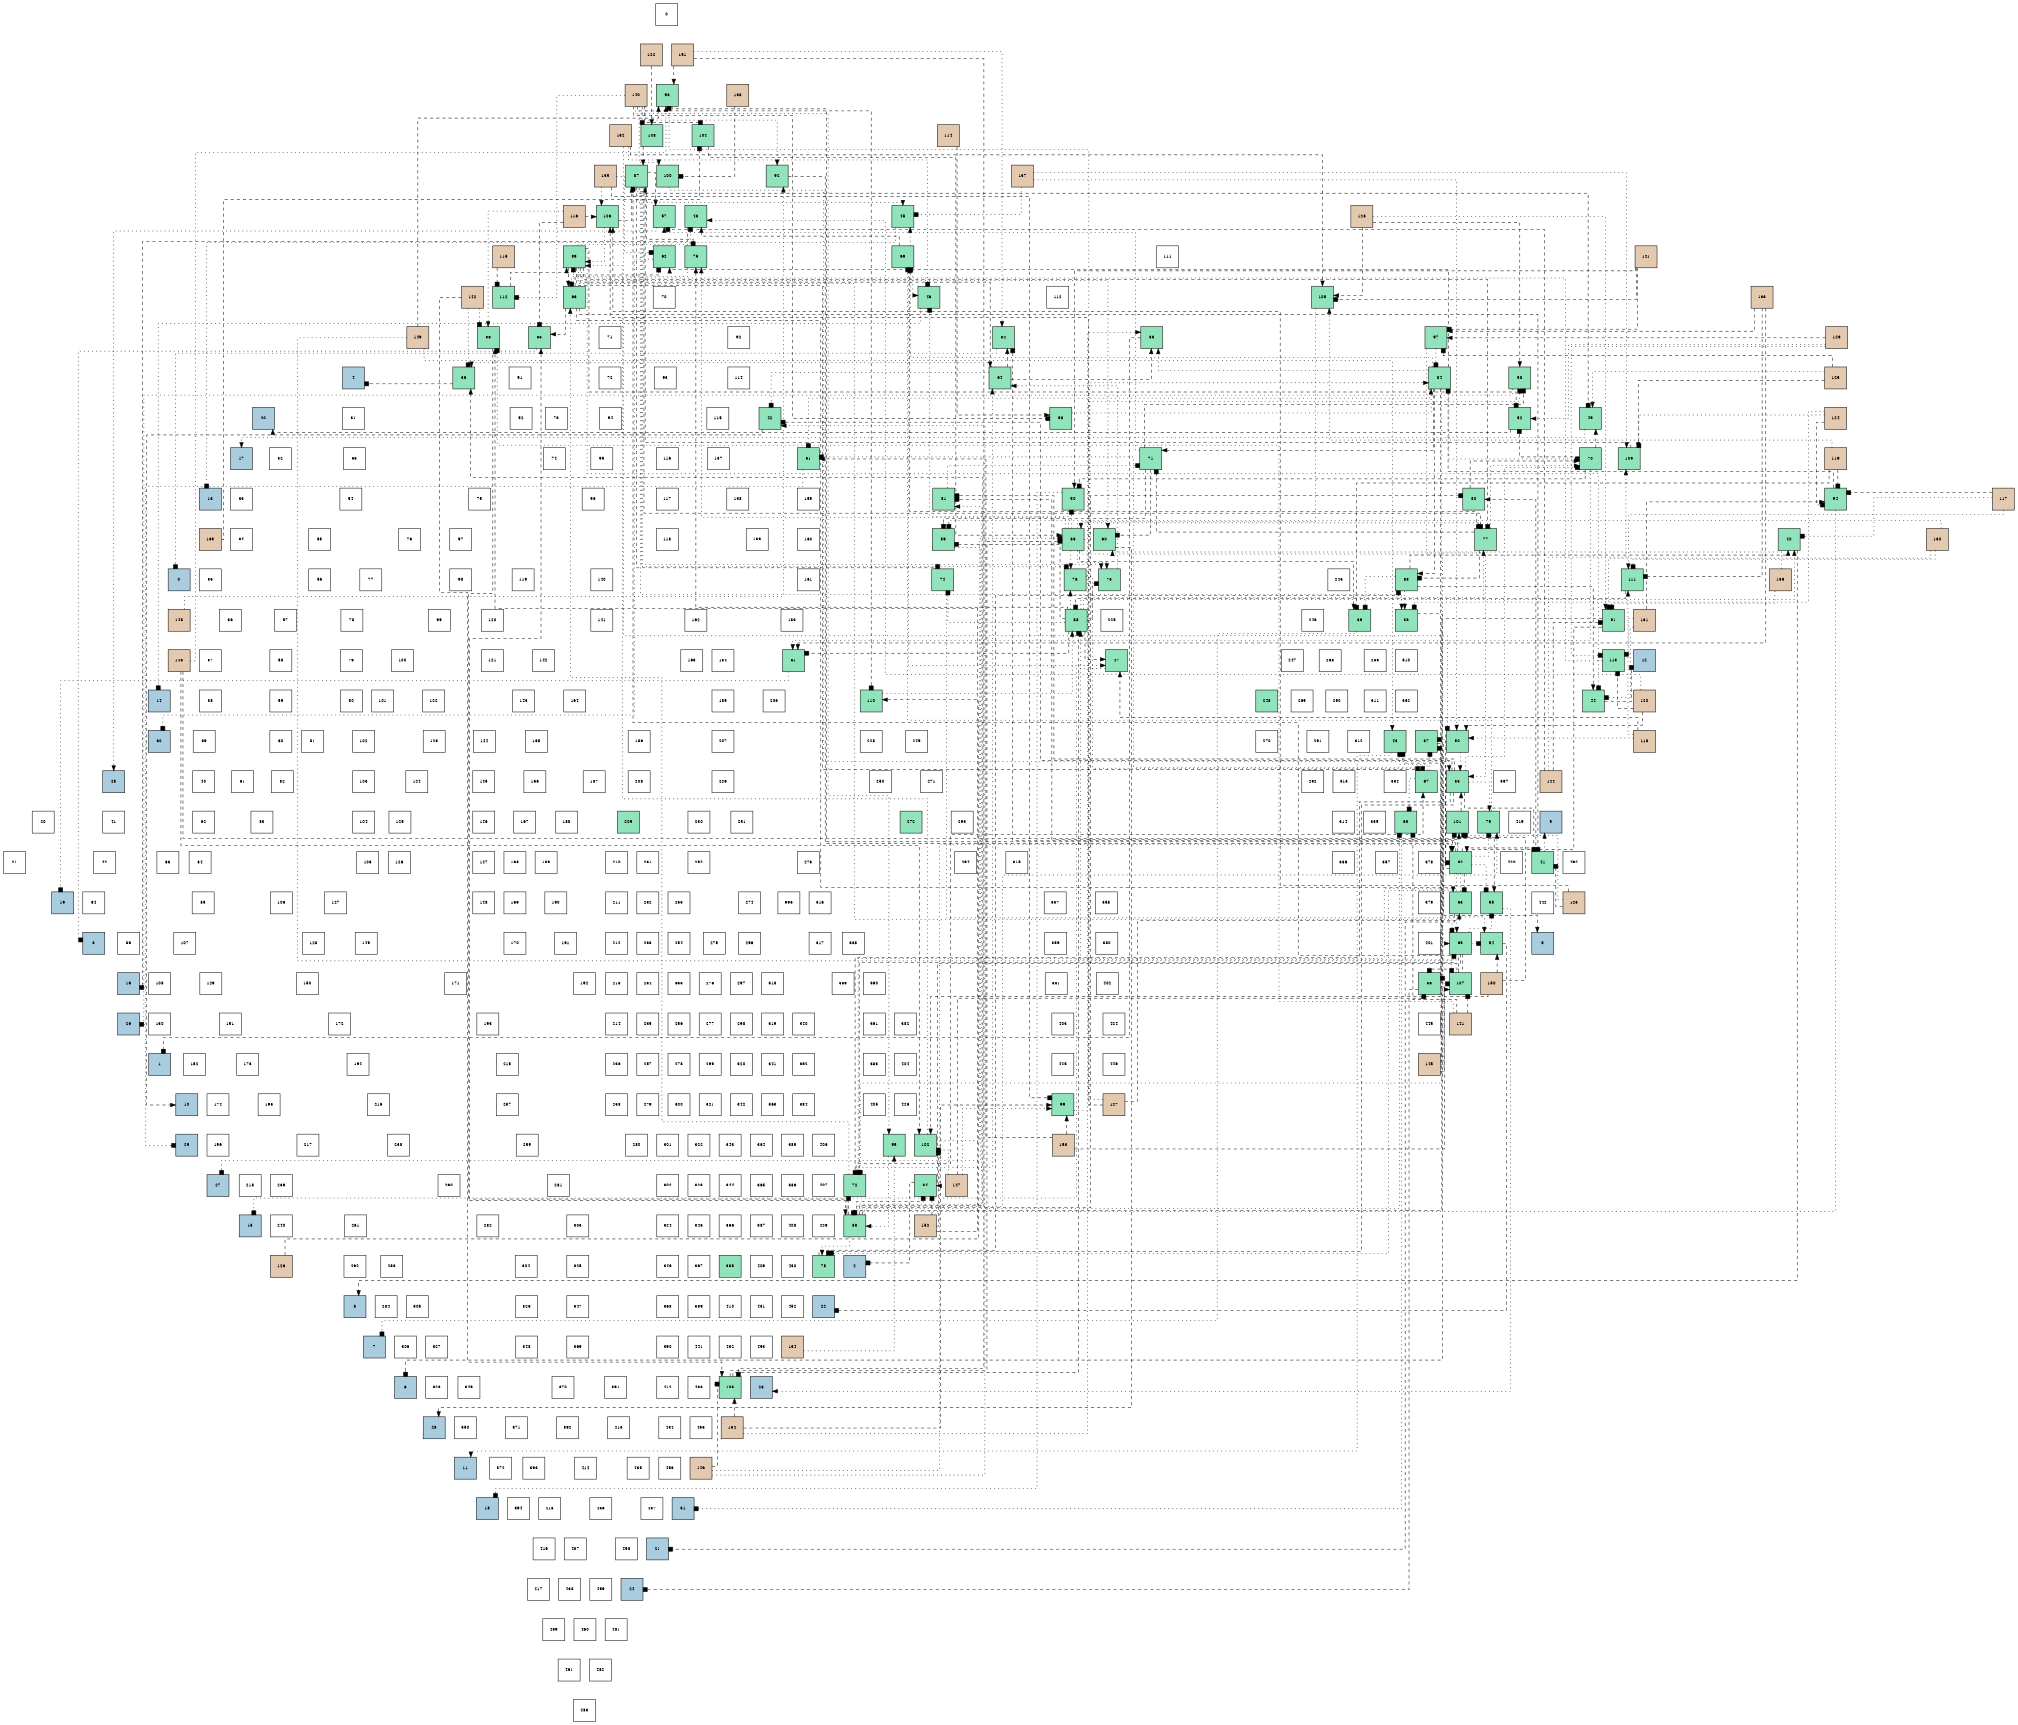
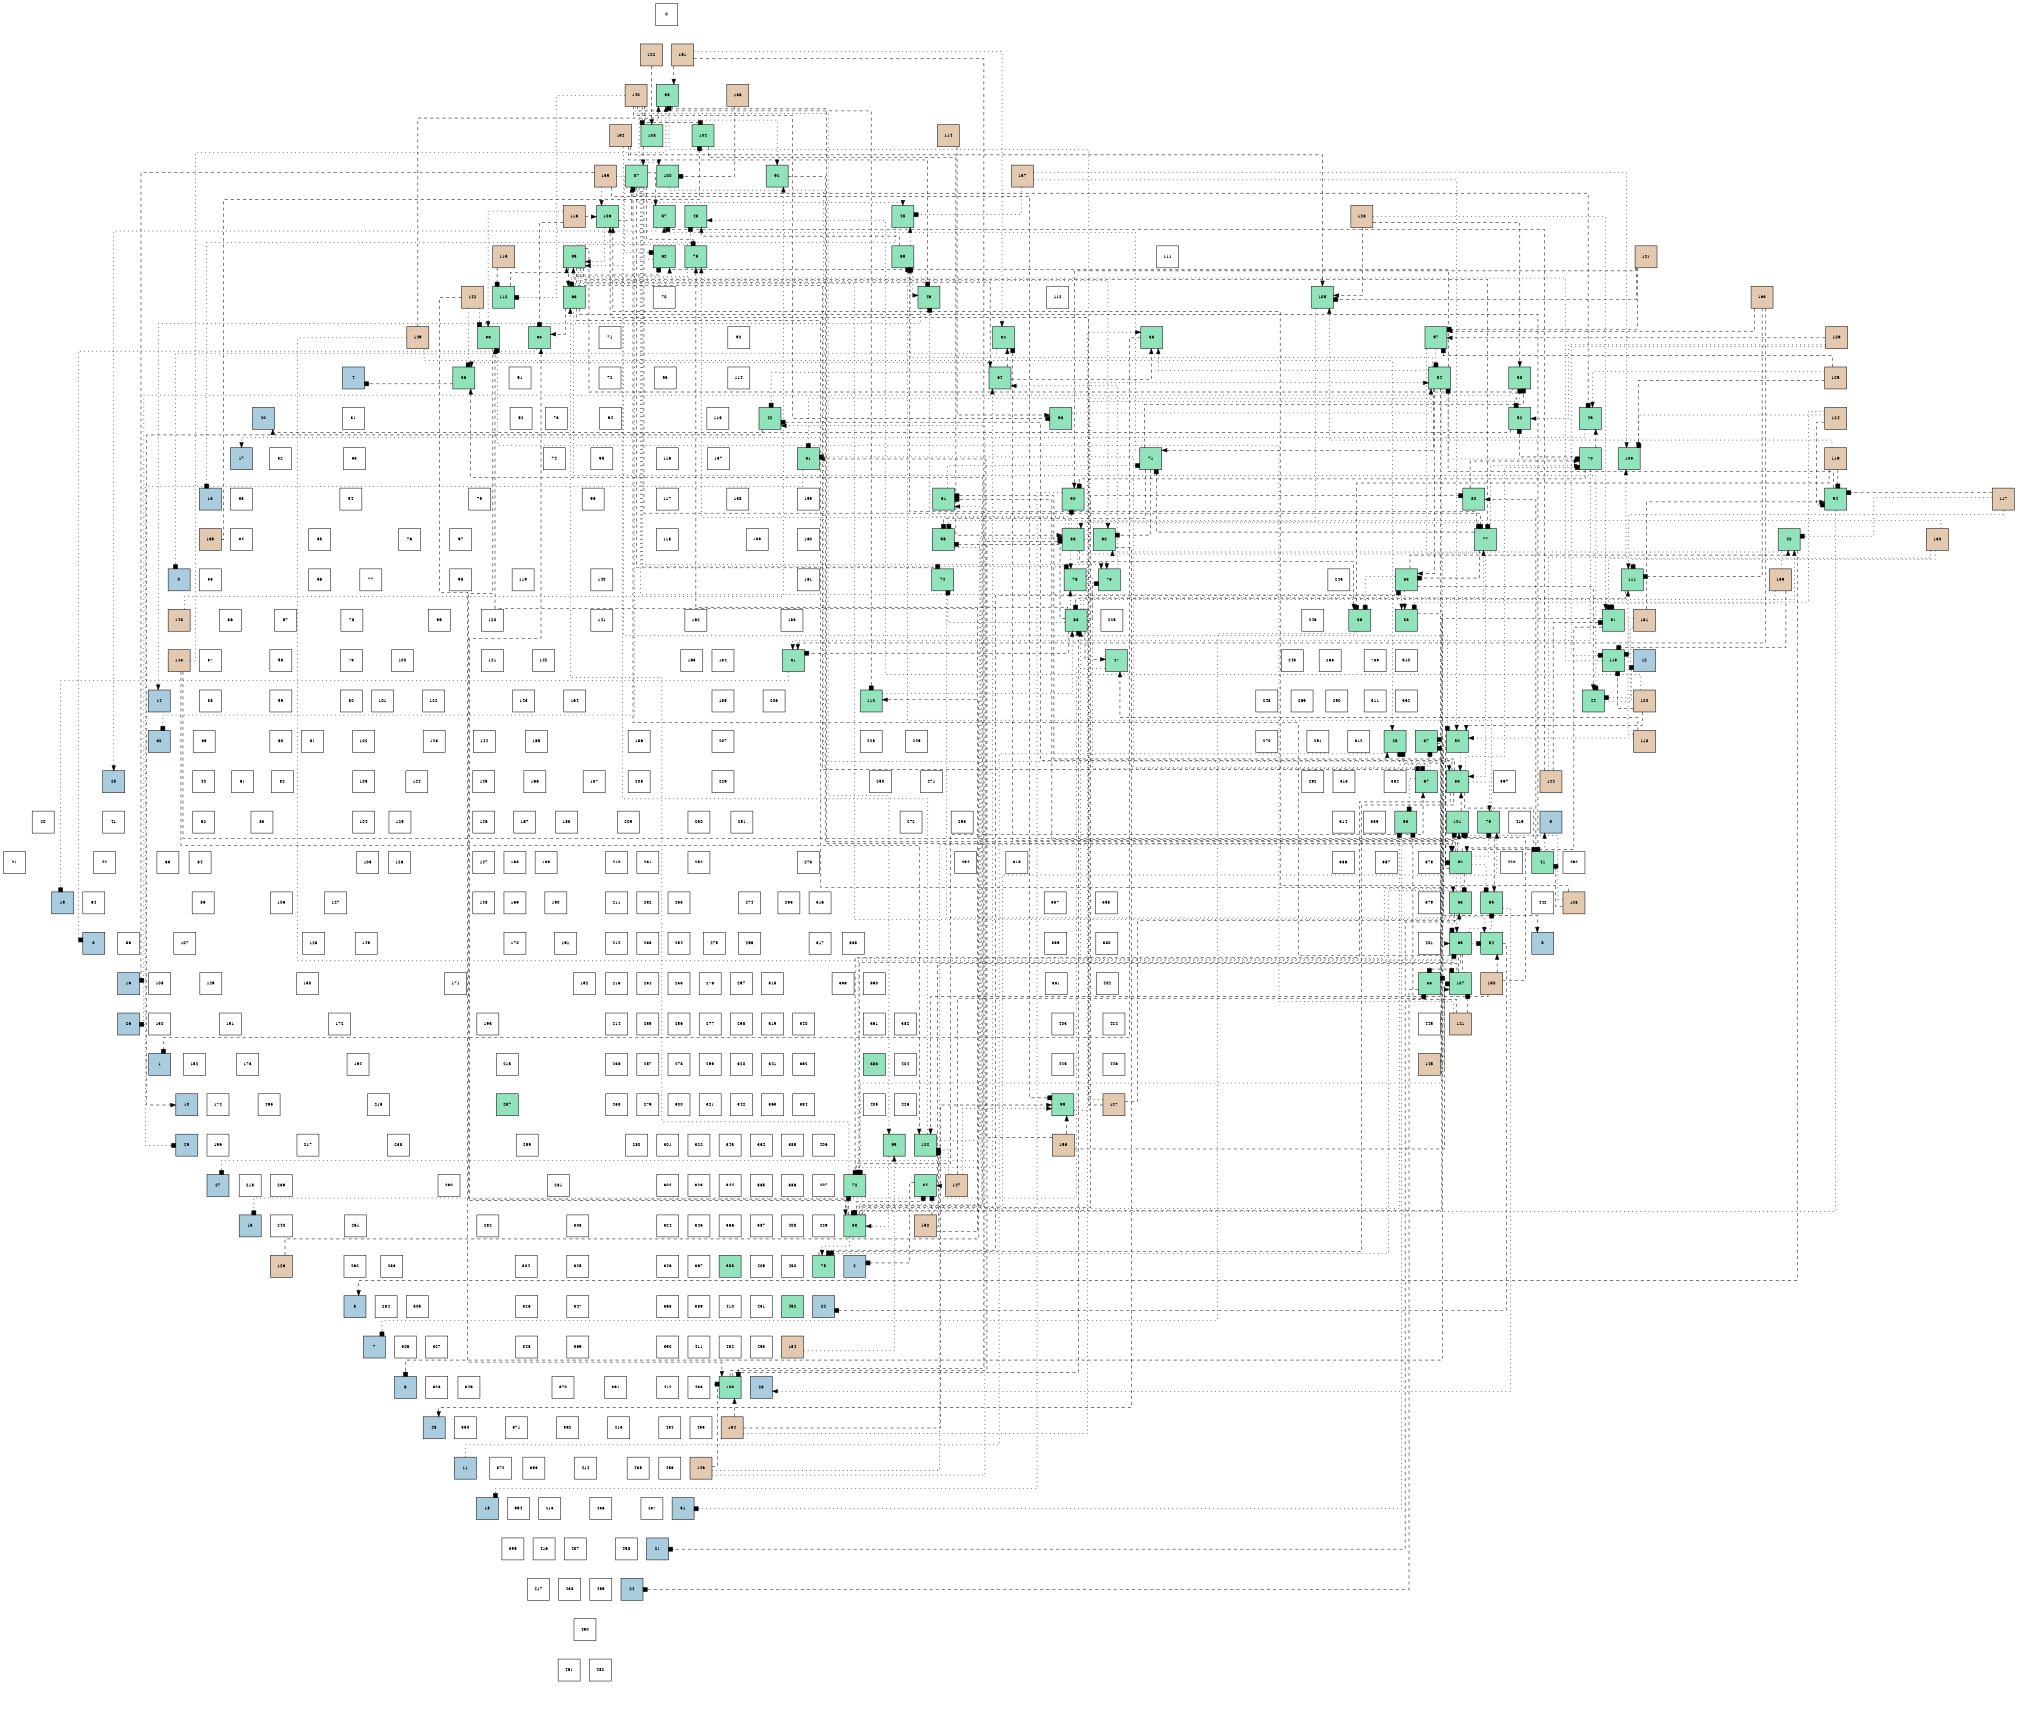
(928, 162) -> (928, 162)
(1525, 278) -> (1525, 278)
(366, 324) -> (366, 324)
(142, 335) -> (141, 318)
(1295, 443) -> none
(1050, 474) -> (1071, 475)
none -> (1731, 648)
(1292, 661) -> (1292, 661)
(1375, 661) -> (1375, 661)
(924, 665) -> none
(1267, 701) -> (1267, 701)
(1624, 701) -> (1624, 701)
(628, 822) -> (628, 822)
(911, 822) -> (911, 822)
(789, 903) -> (789, 903)
(679, 984) -> (679, 984)
(874, 1064) -> (874, 1064)
(269, 1105) -> (269, 1105)
(507, 1105) -> (507, 1105)
(792, 1307) -> (792, 1307)
(699, 1347) -> (699, 1347)
(1279, 1451) -> (999, 1178)
none -> (513, 1549)
(554, 1630) -> none
(616, 1630) -> none
(584, 1710) -> none
